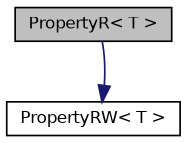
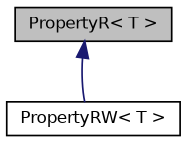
(105, 63) -> (82, 80)
